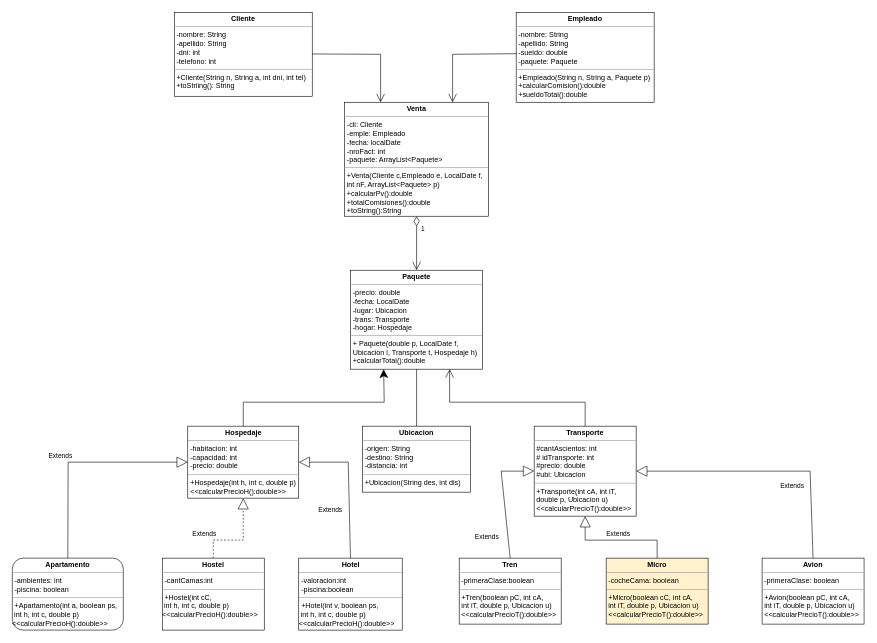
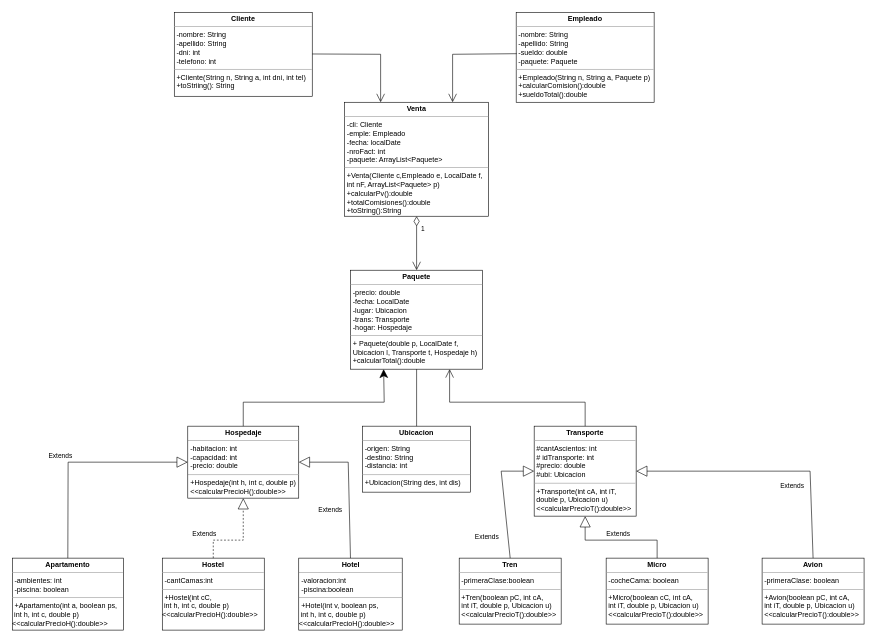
(657, 591) -> (657, 591)
(68, 594) -> (68, 594)
